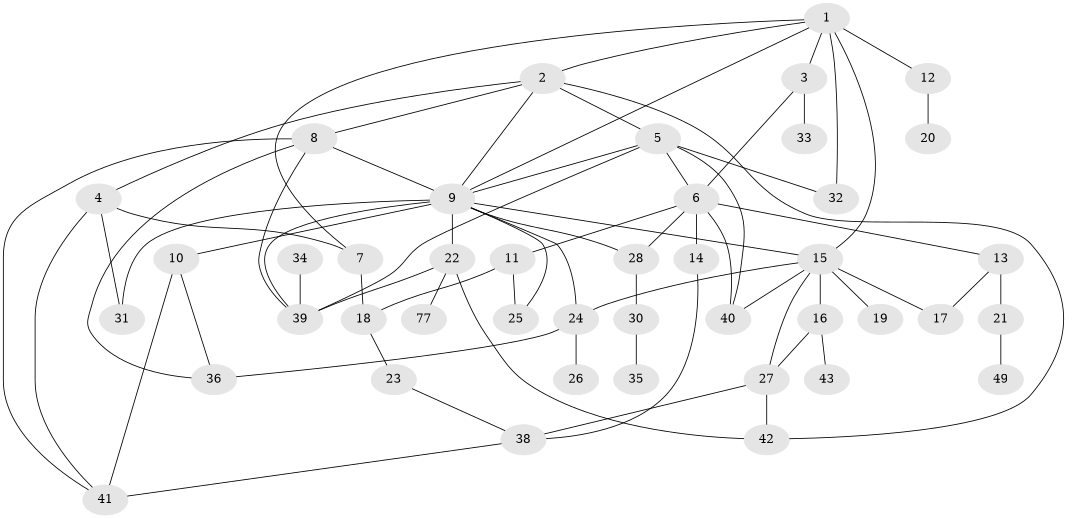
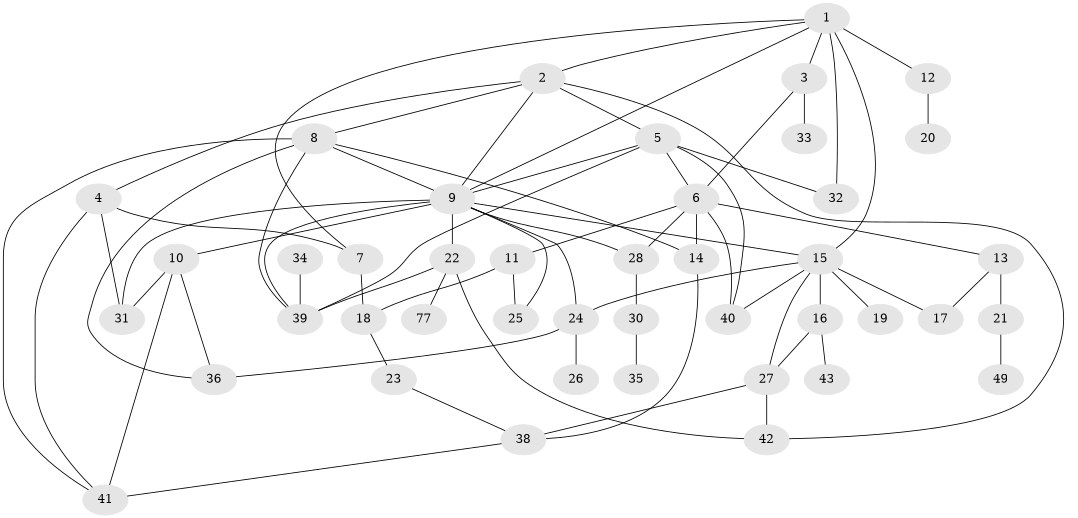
none -> (509, 191)
none -> (149, 289)
